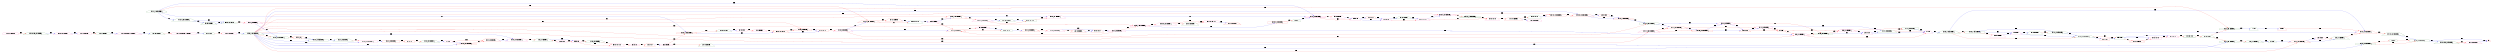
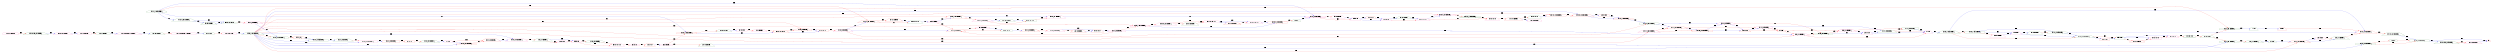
none -> (1254, 22)
(229, 33) -> (229, 33)
(555, 41) -> (551, 42)
